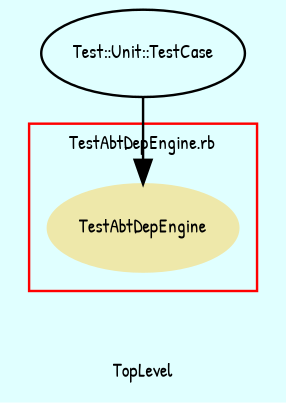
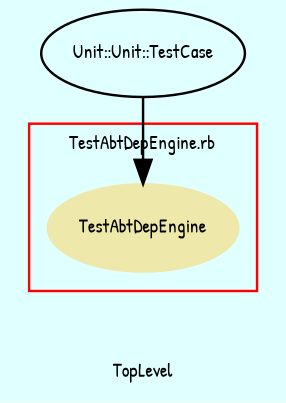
(143, 53) -> (143, 53)
